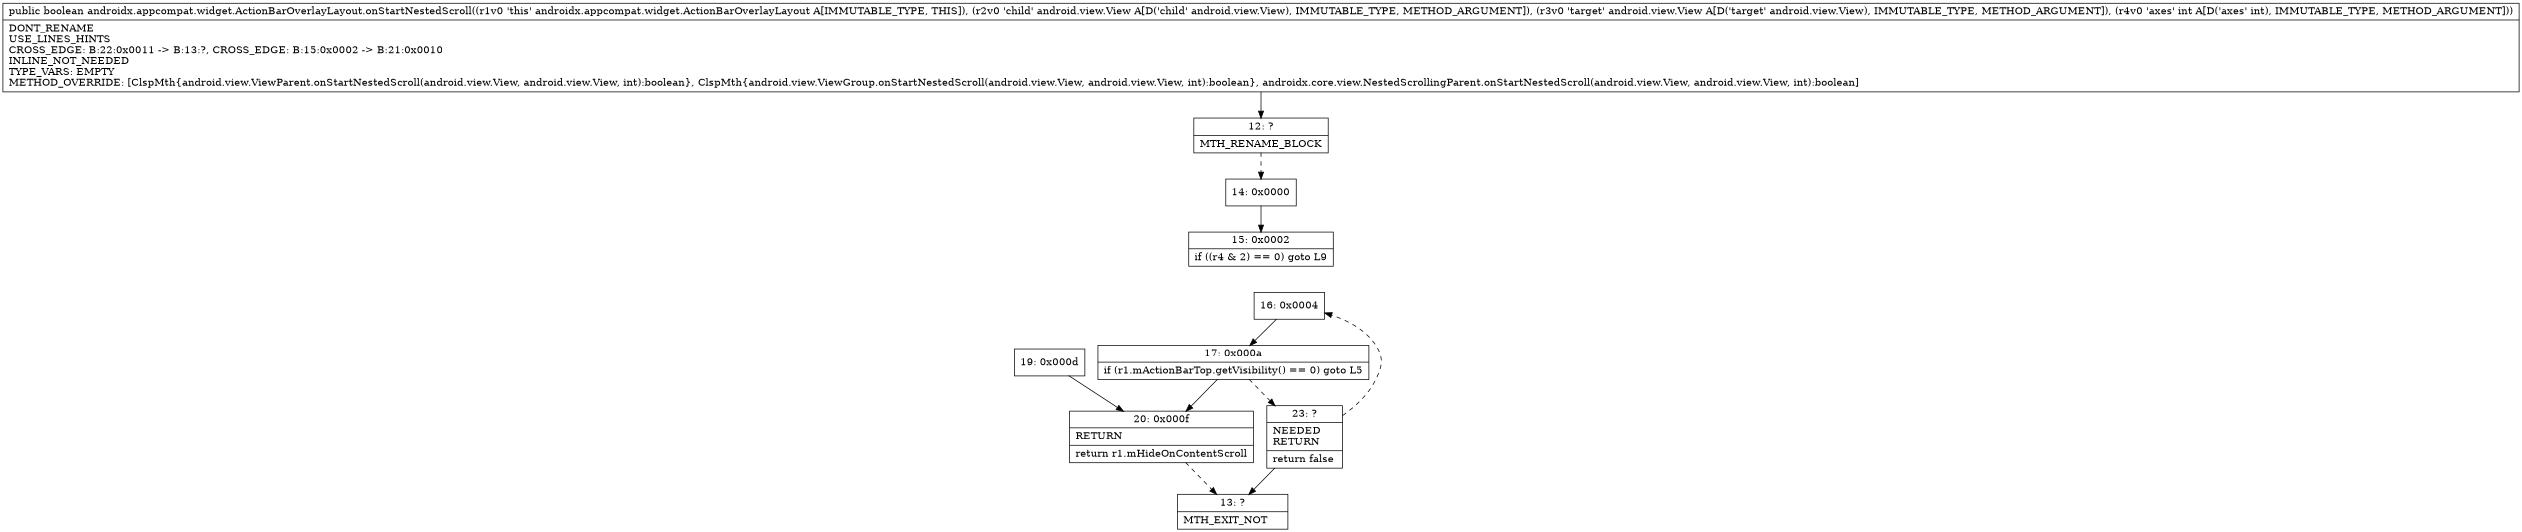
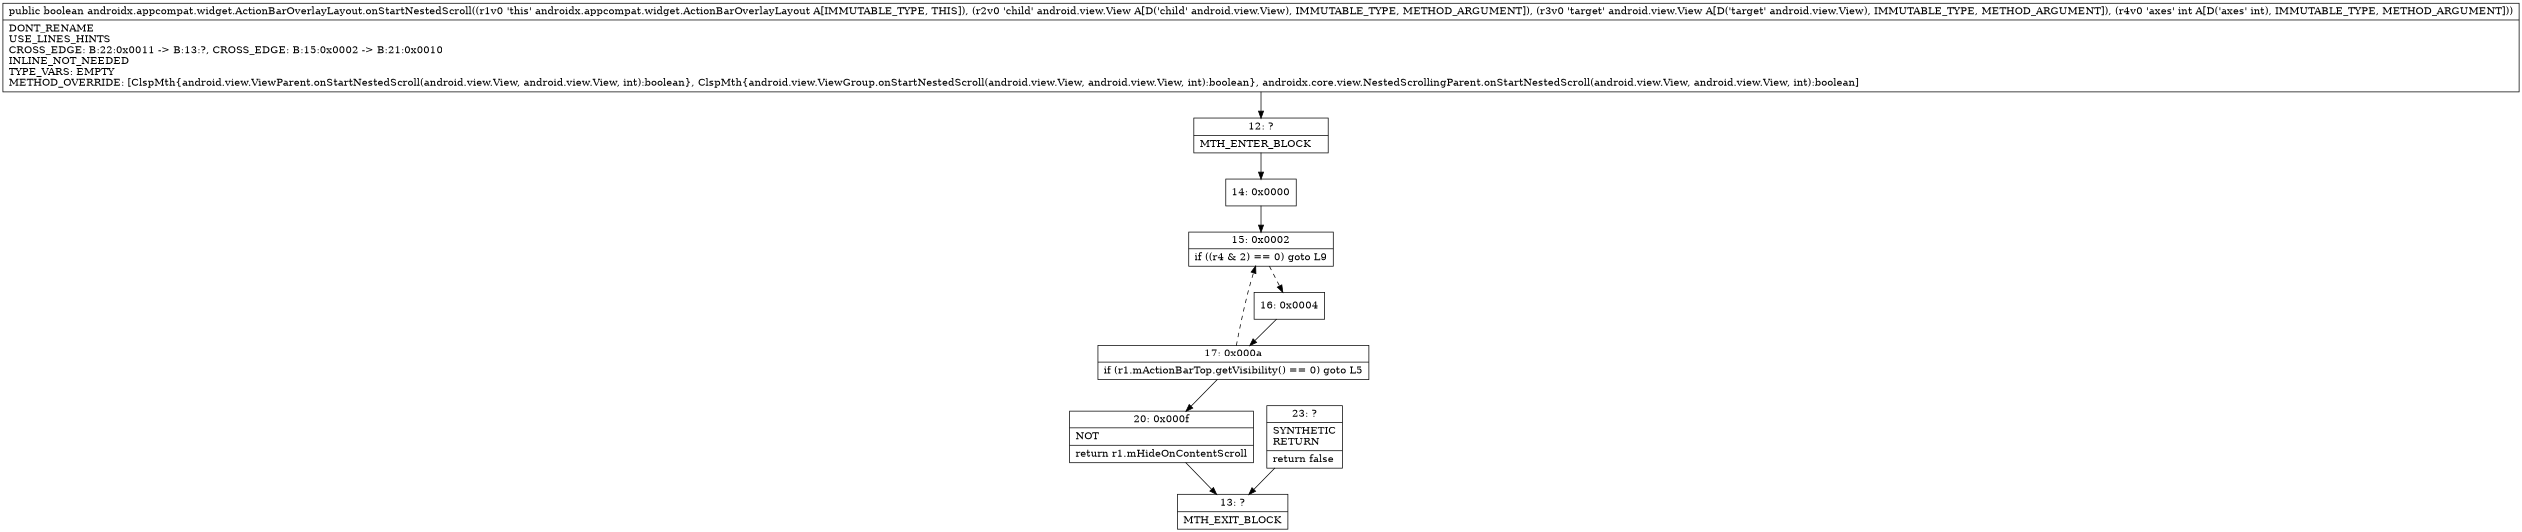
(1261, 144) -> (1256, 144)
(1261, 162) -> (1261, 162)
(1381, 360) -> (1274, 276)
(1050, 362) -> none
(1260, 390) -> (1244, 309)
(1297, 431) -> (1305, 431)
(1099, 436) -> (1087, 436)
(1199, 476) -> (1199, 476)
(1225, 520) -> (1233, 520)
